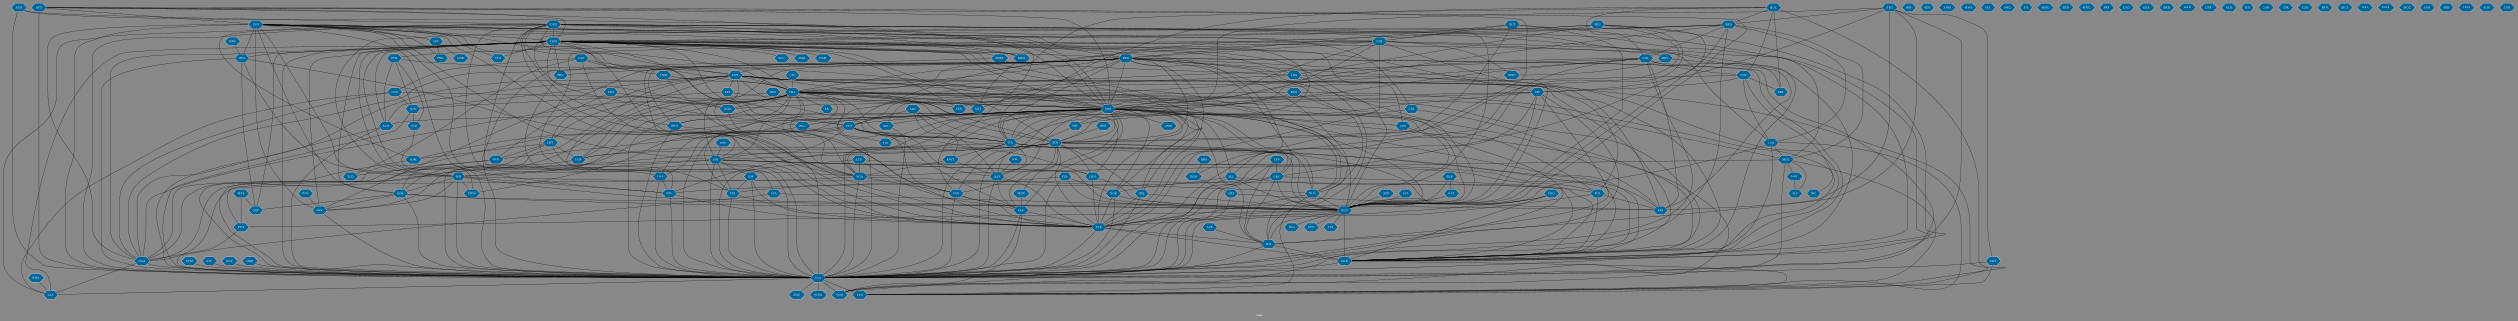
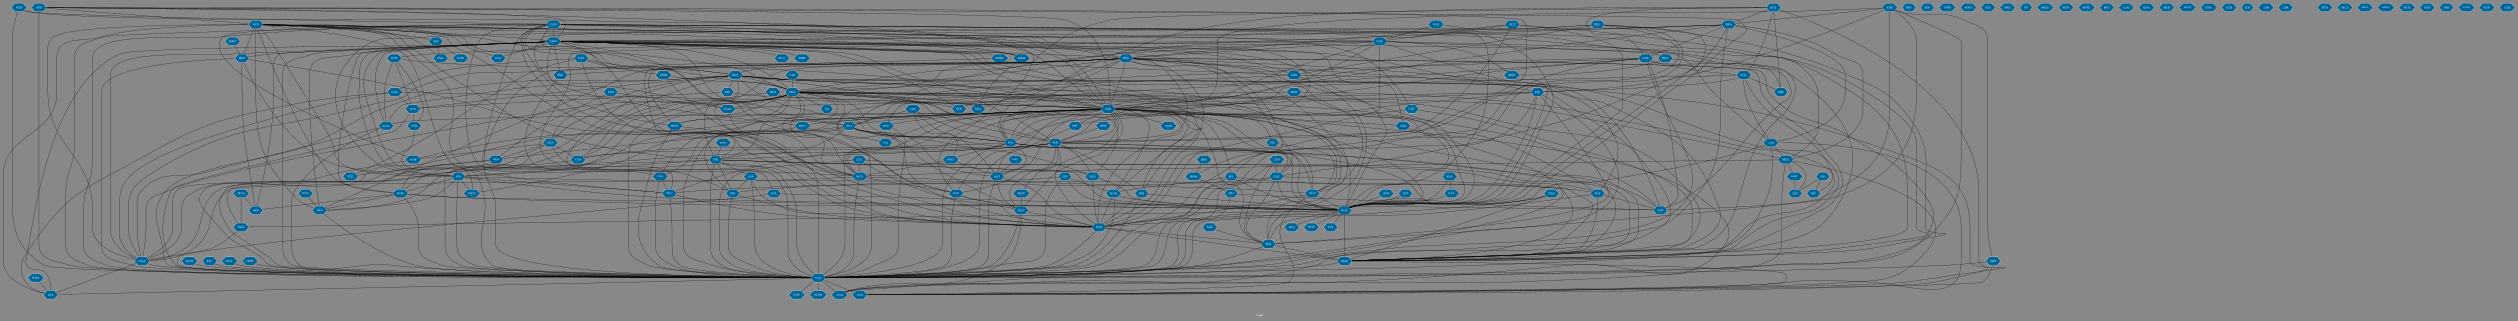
(2305, 8) -> none
none -> (1436, 24)
(823, 58) -> none
none -> (1273, 143)
none -> (1823, 177)
